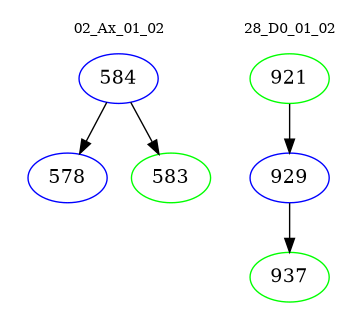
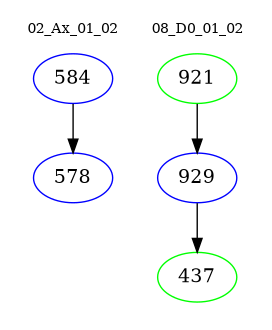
(290, 30) -> (198, 30)
(171, 178) -> none
(290, 277) -> (197, 277)
